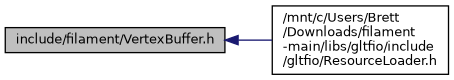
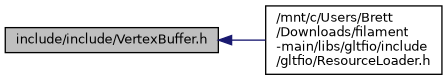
(115, 40) -> (112, 40)
